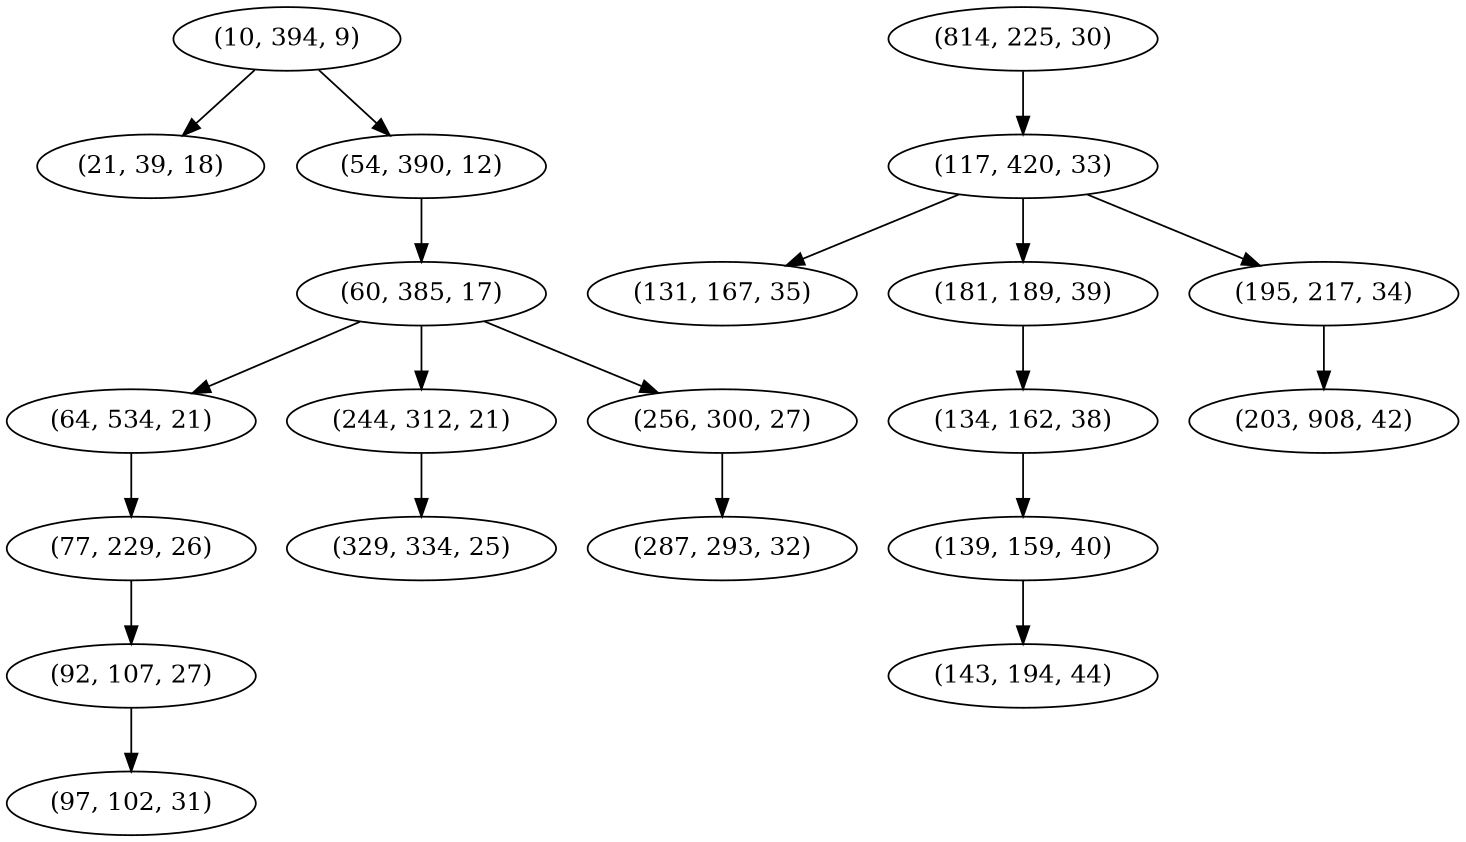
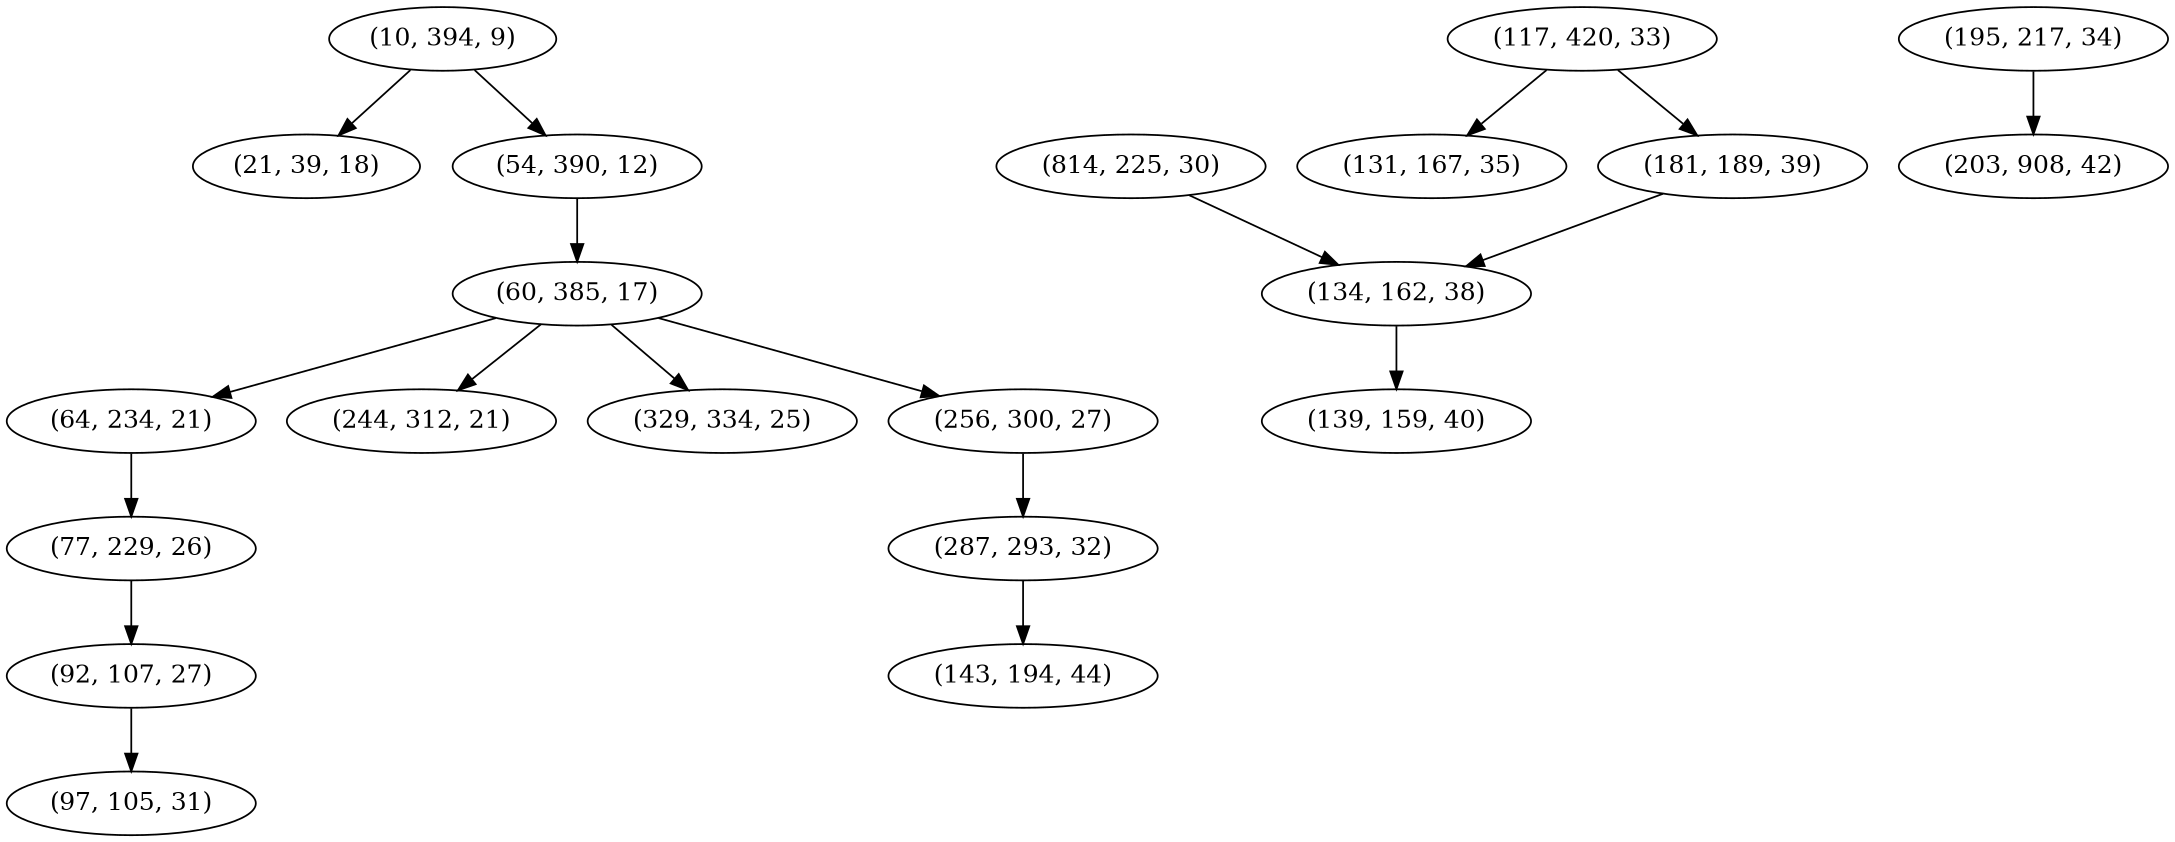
(1023, 94) -> (1256, 226)
(1165, 227) -> none
(131, 421) -> (131, 421)
(421, 476) -> (643, 352)
(1023, 604) -> (1023, 604)
(131, 803) -> (131, 803)
